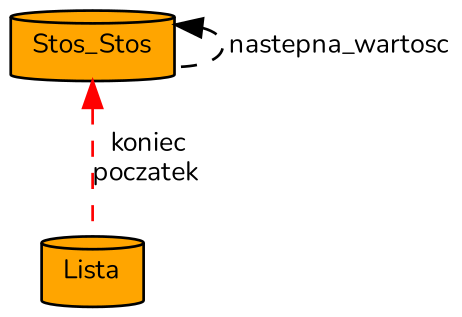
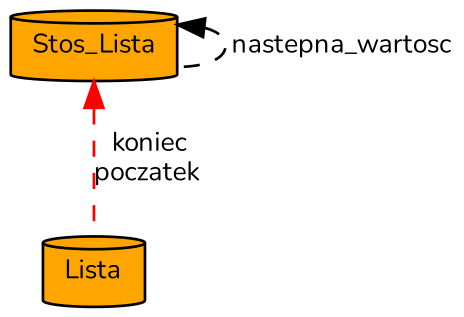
(93, 46) -> (94, 46)
